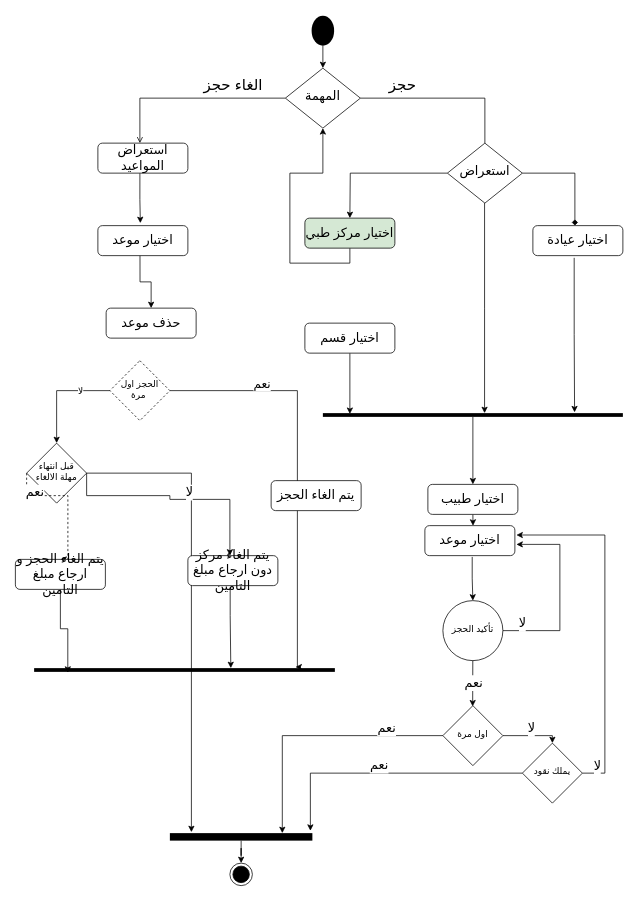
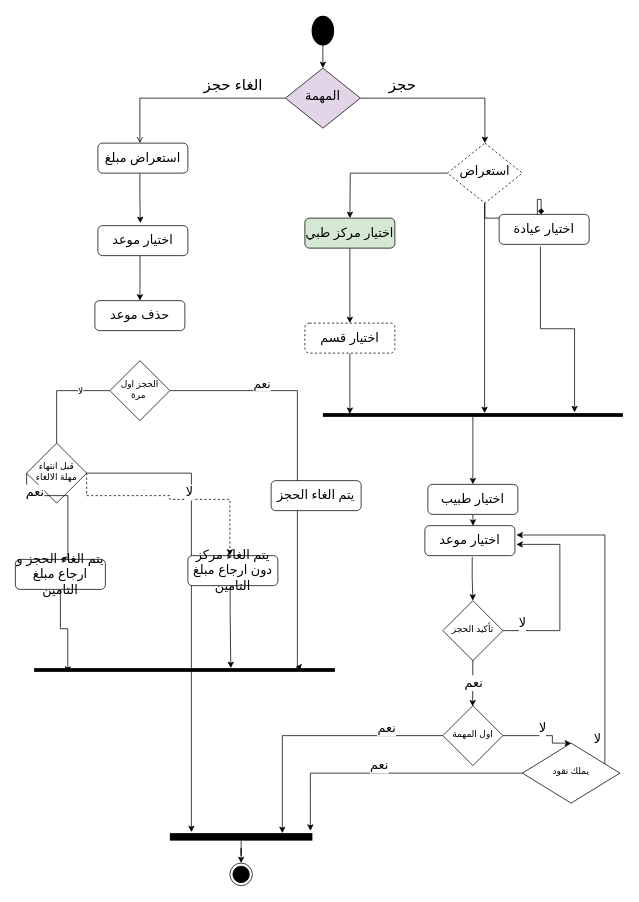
(323, 98) -> (323, 98)
(485, 139) -> (485, 136)
(143, 158) -> (143, 158)
(323, 173) -> (350, 316)
(485, 173) -> (485, 173)
(578, 240) -> (544, 229)
(151, 323) -> (140, 315)
(350, 338) -> (350, 338)
(140, 390) -> (140, 390)
(57, 436) -> (57, 438)
(172, 499) -> (172, 499)
(68, 517) -> (68, 517)
(473, 630) -> (473, 630)
(473, 734) -> (473, 734)
(552, 773) -> (571, 773)
